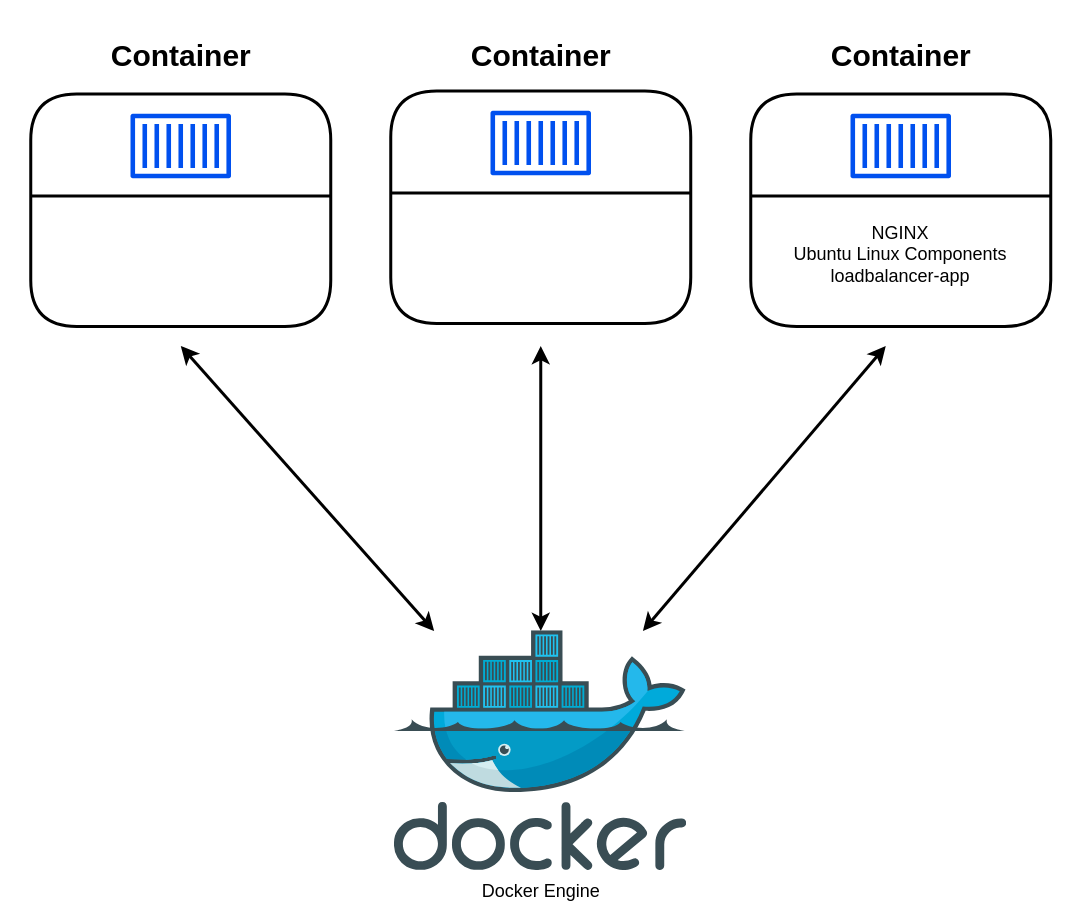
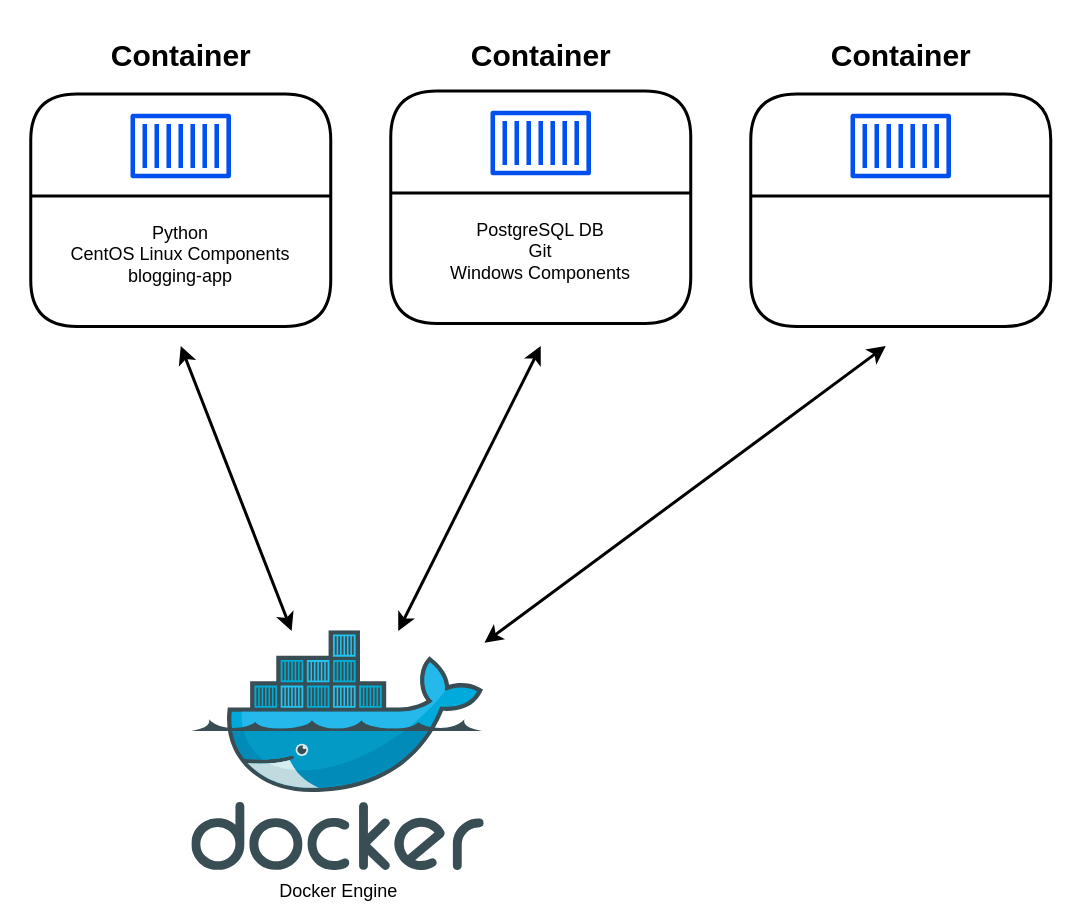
none -> (541, 251)
none -> (181, 254)
(901, 254) -> none
(541, 751) -> (338, 751)
